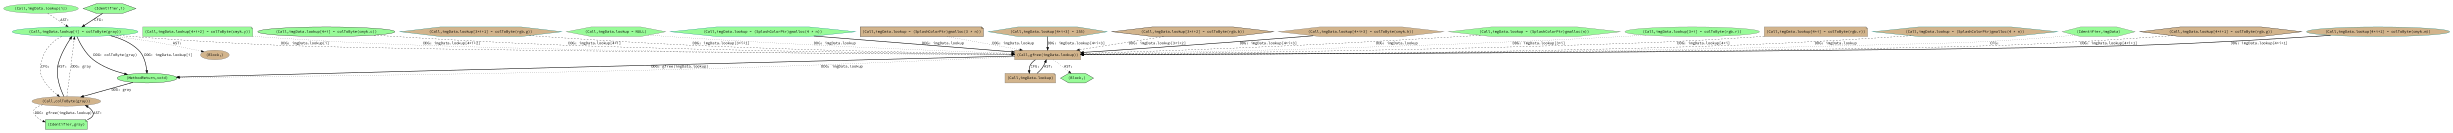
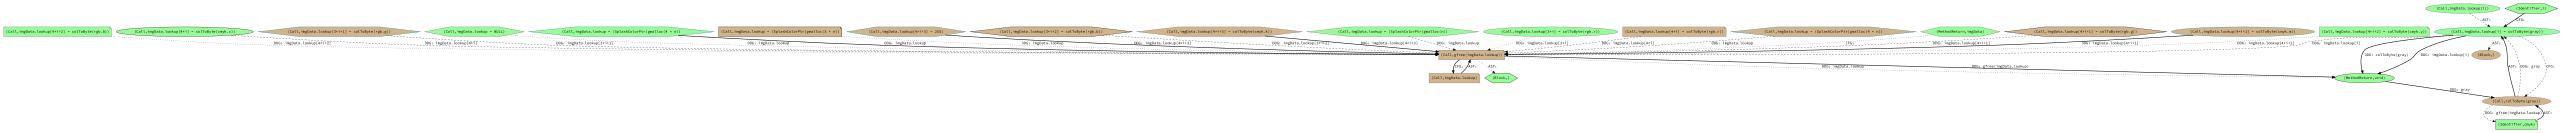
none -> (58, 32)
(2099, 32) -> (1960, 32)
(66, 125) -> (2517, 125)
